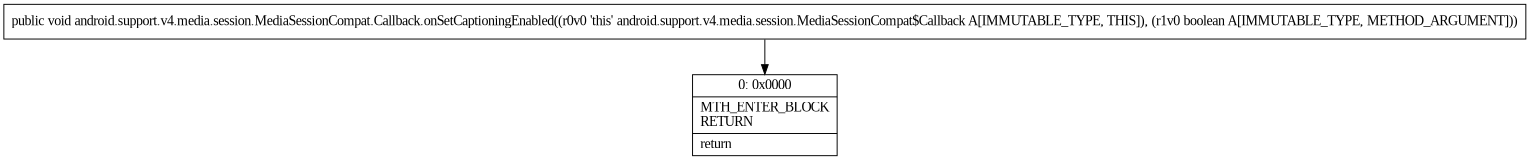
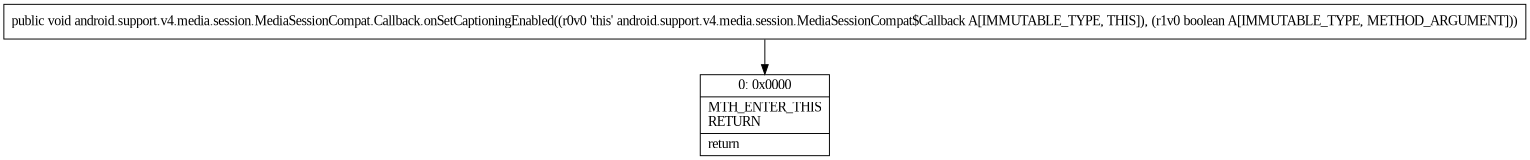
(765, 107) -> (765, 107)
